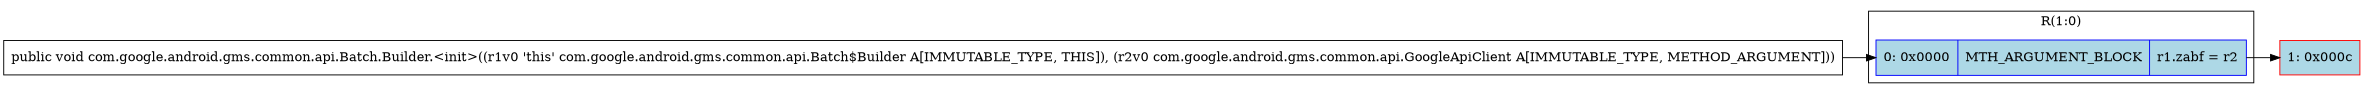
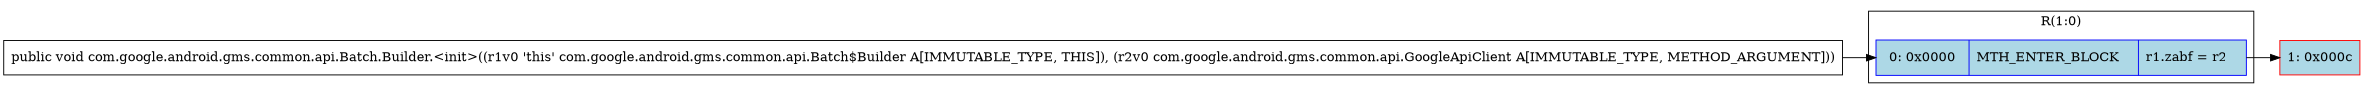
(2054, 57) -> (2048, 57)
